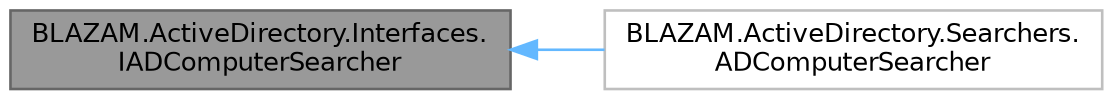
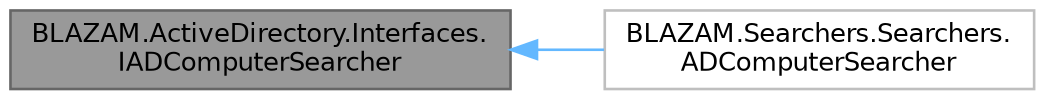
(853, 50) -> (819, 50)
